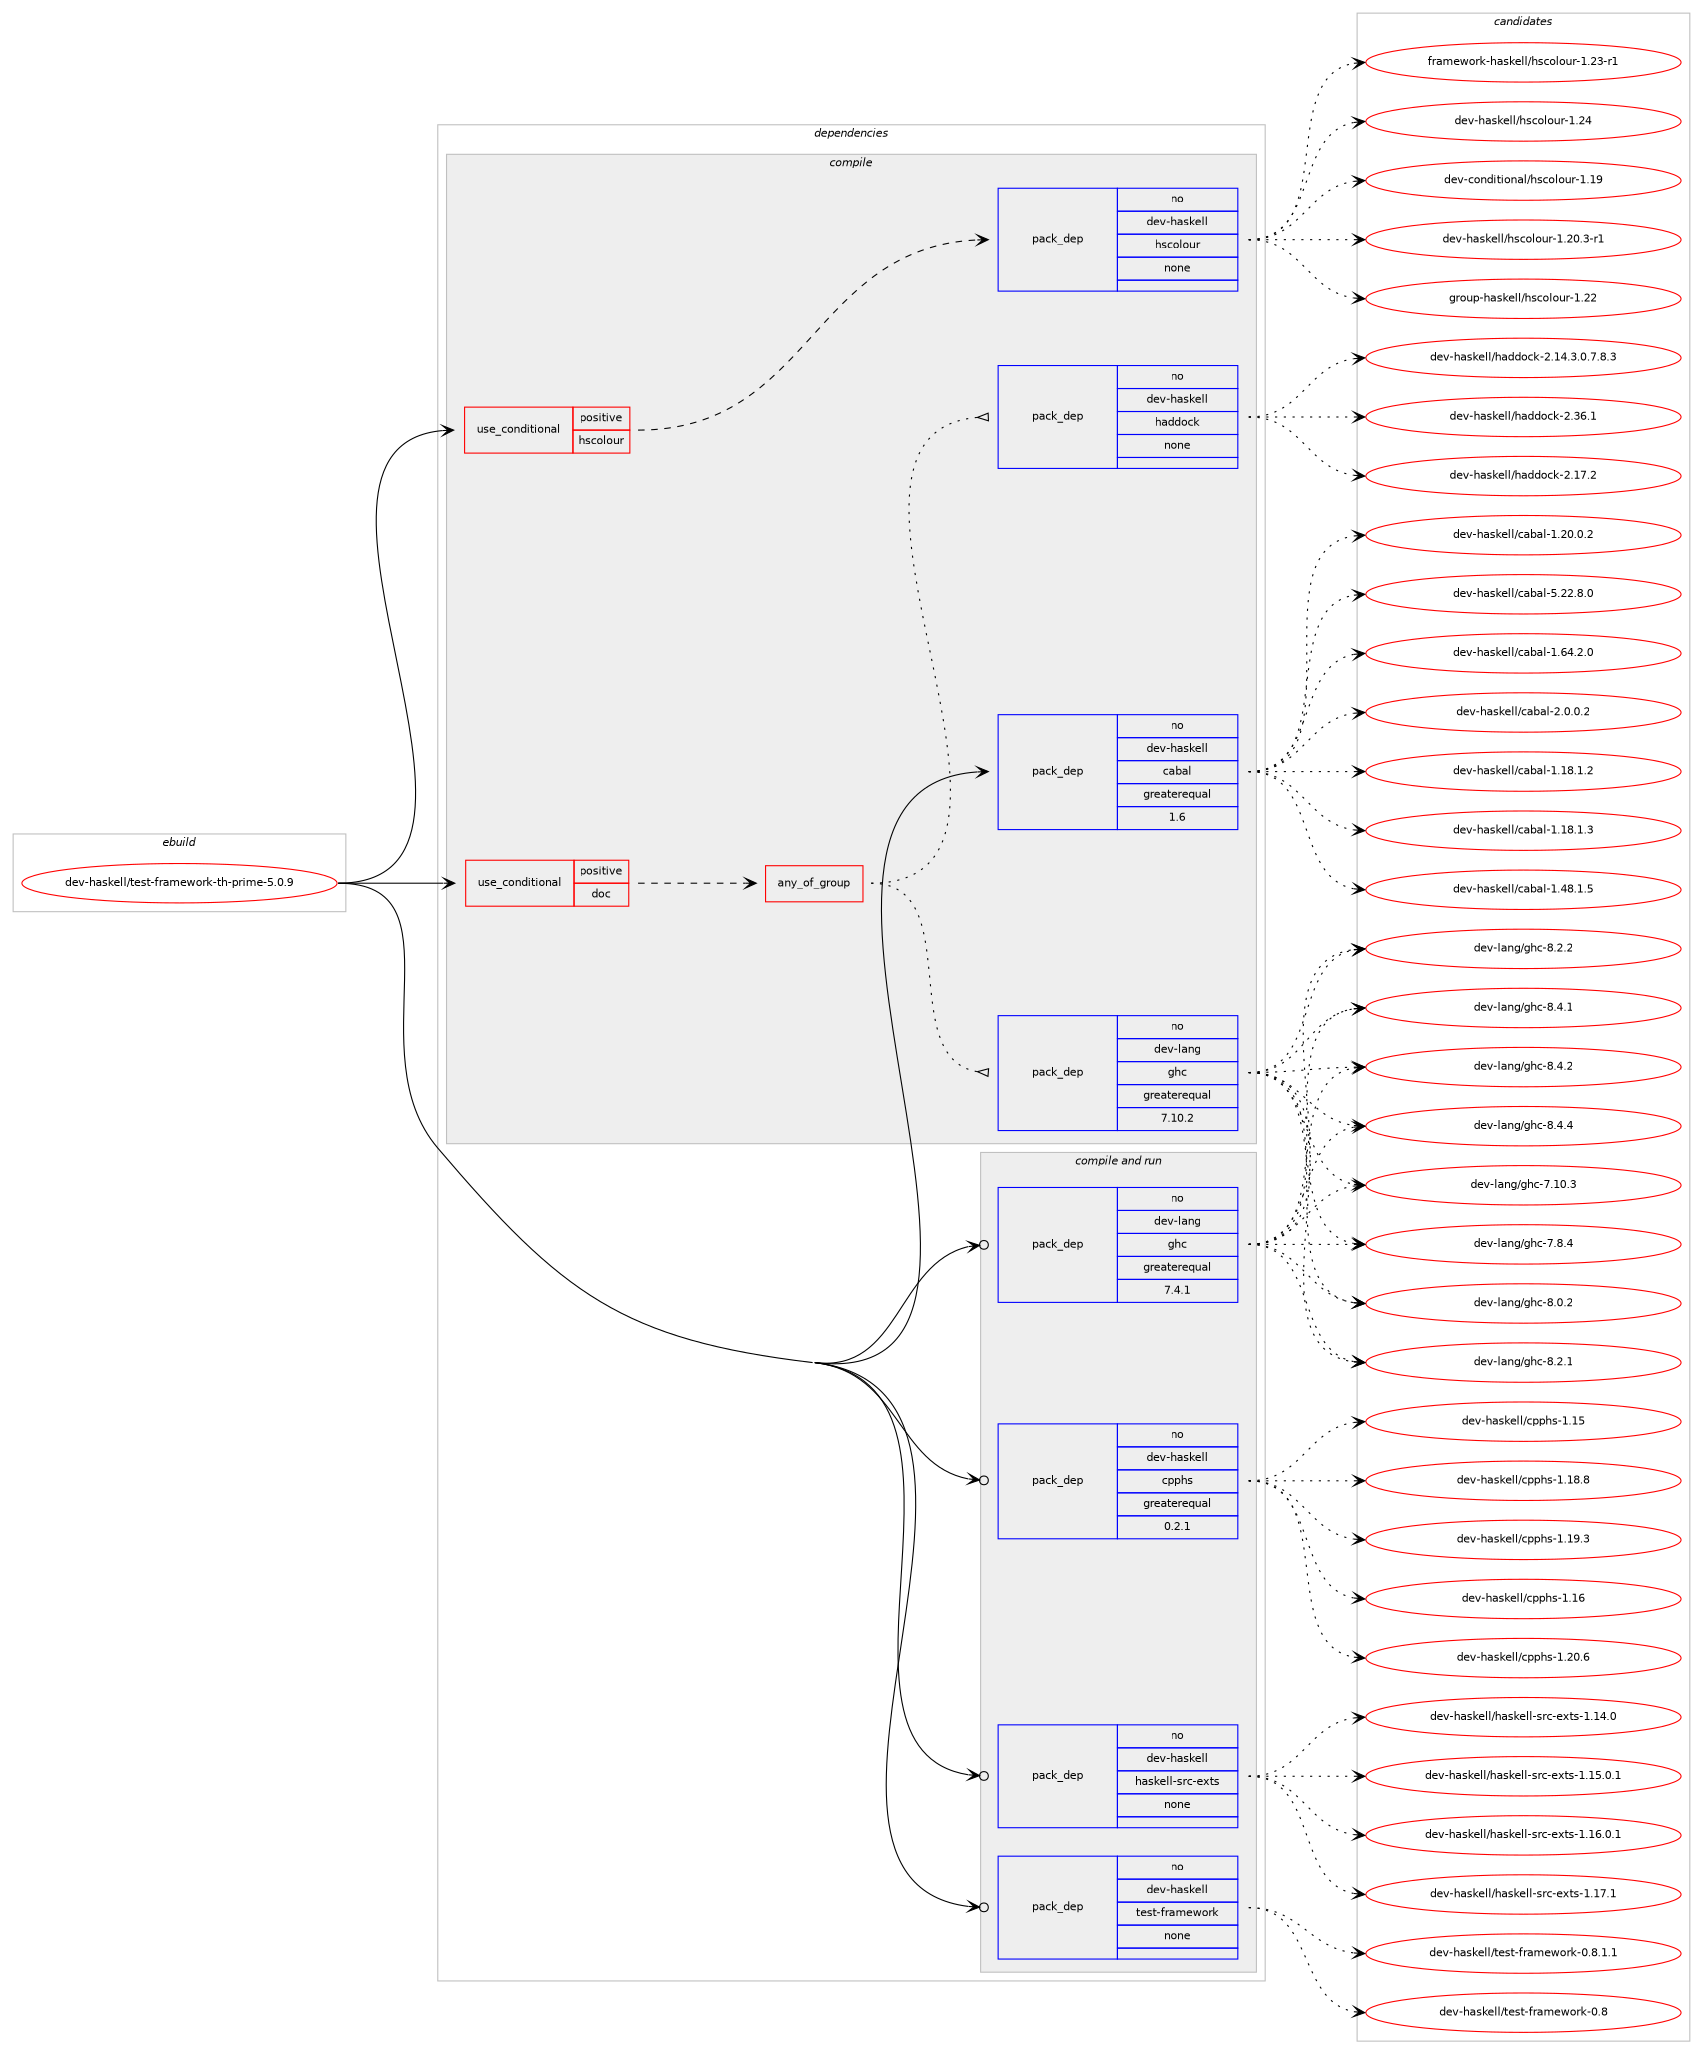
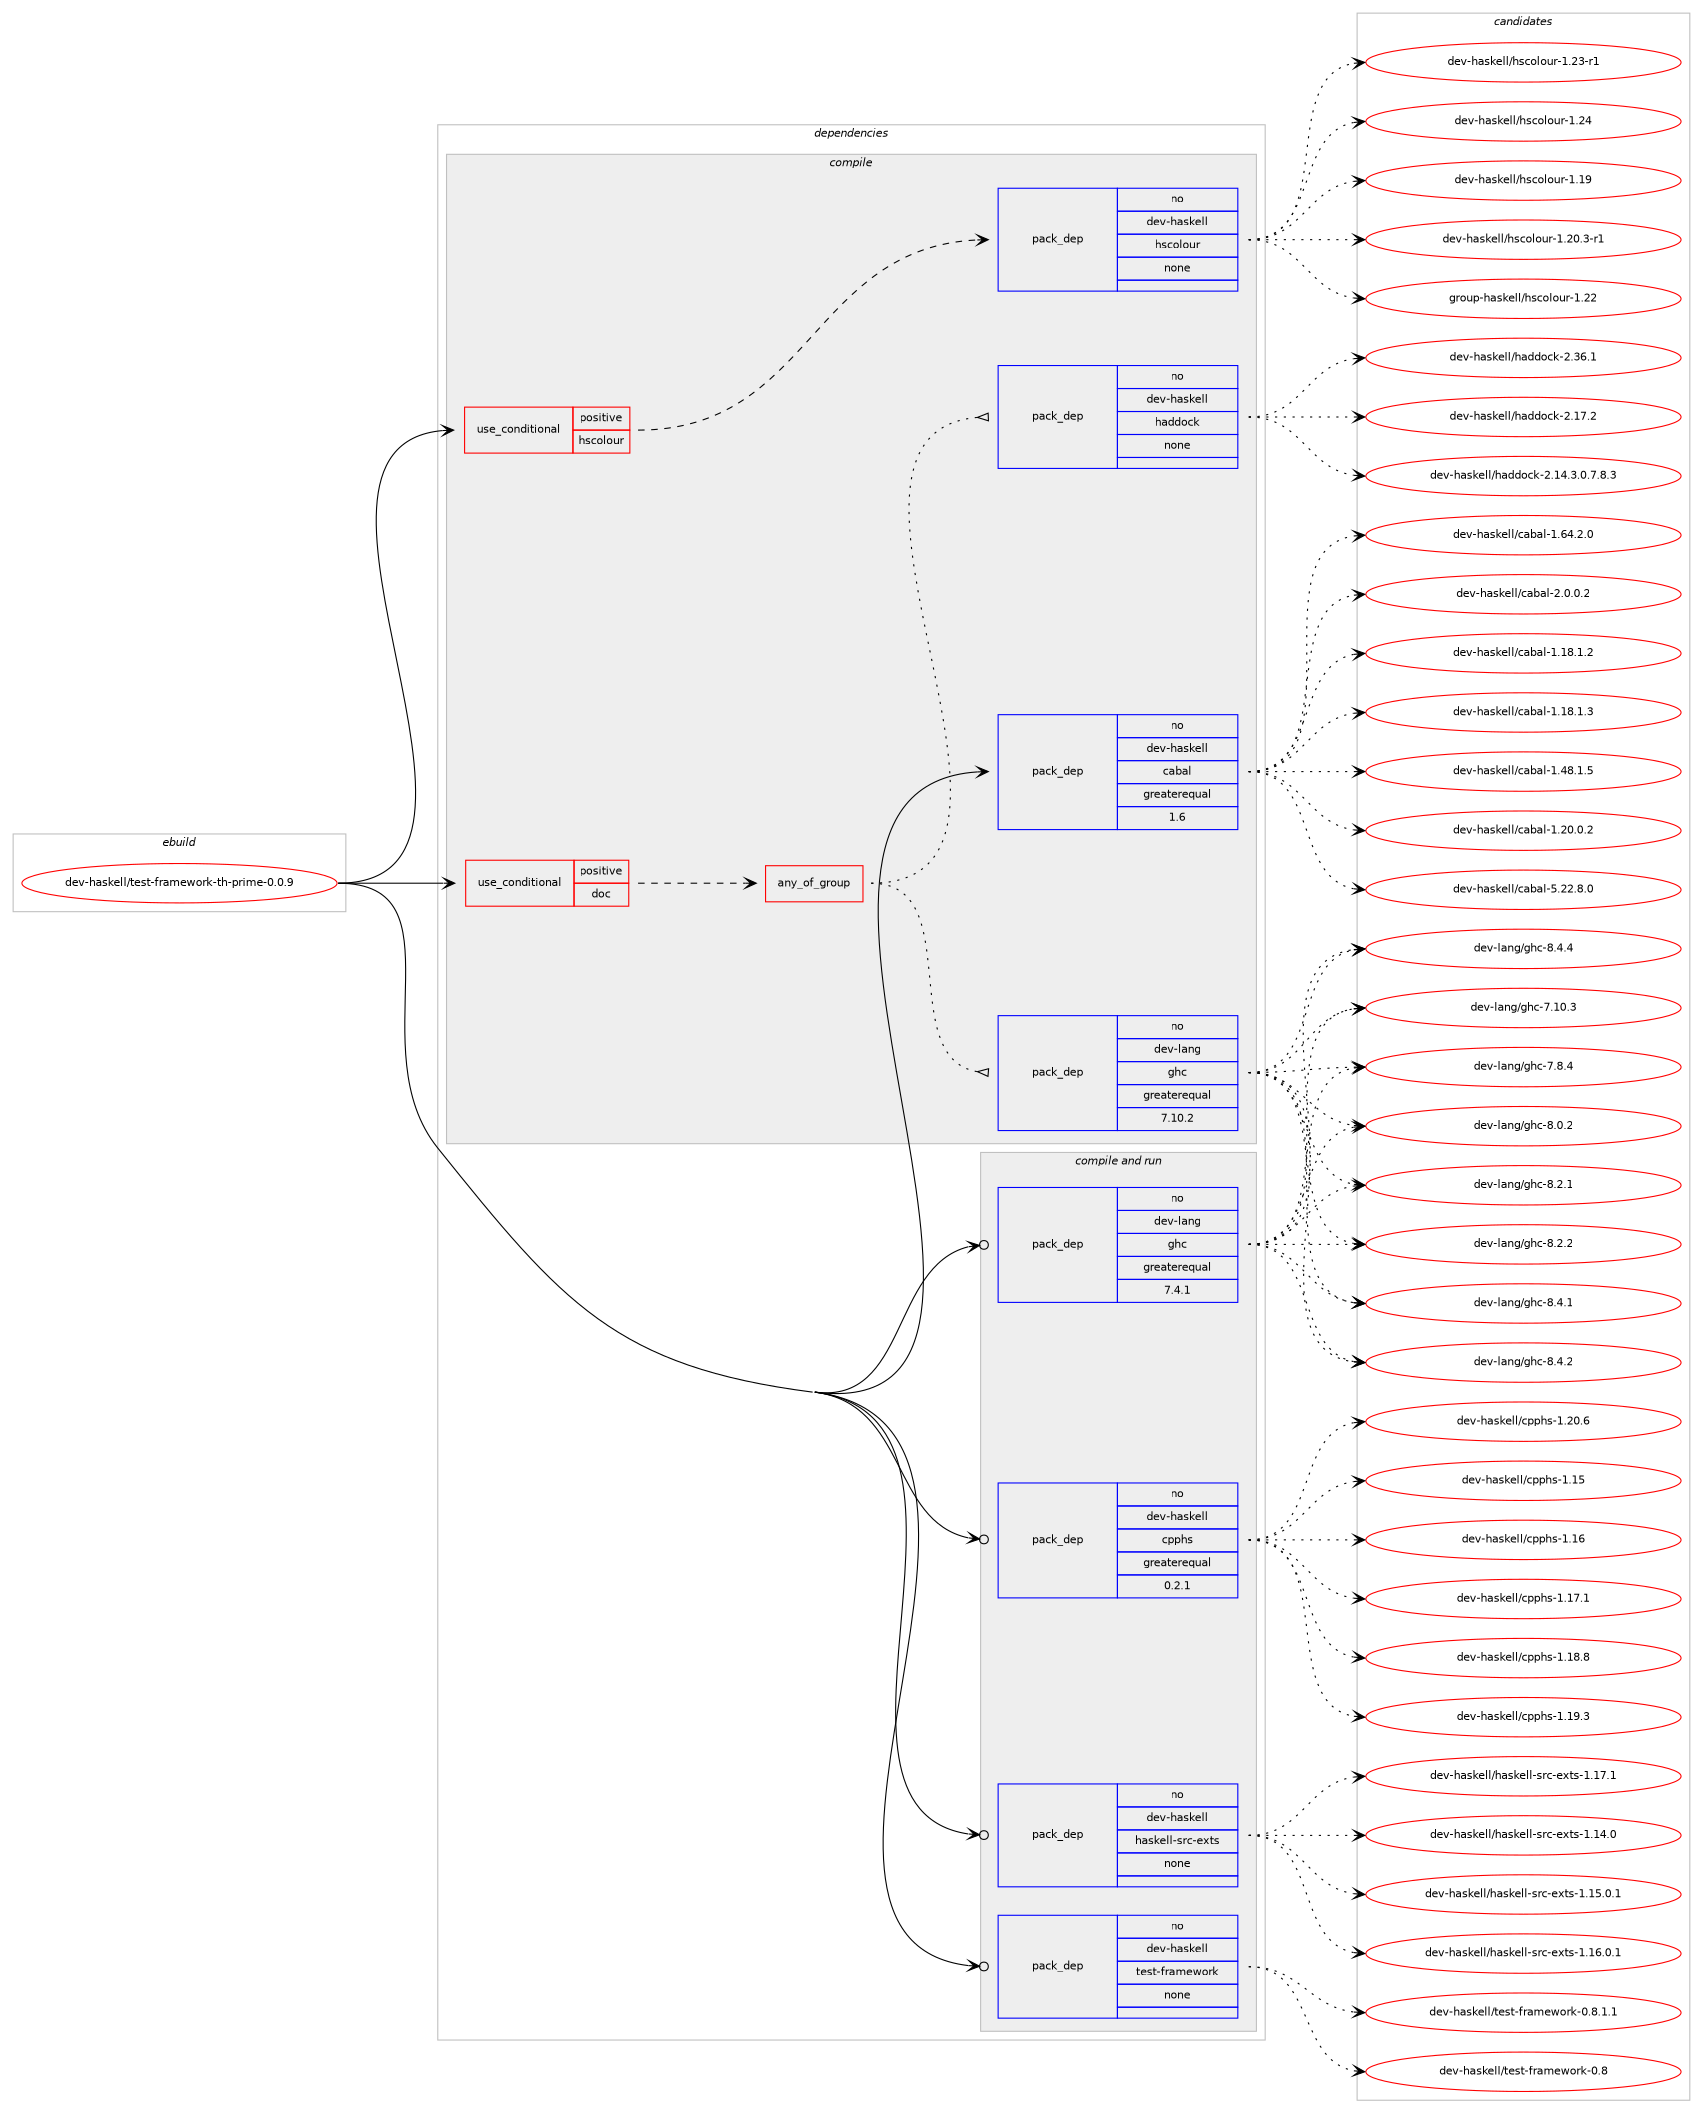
(1523, 62) -> (1523, 62)
(1523, 181) -> (1523, 181)
(179, 883) -> (179, 883)
none -> (1523, 1599)
